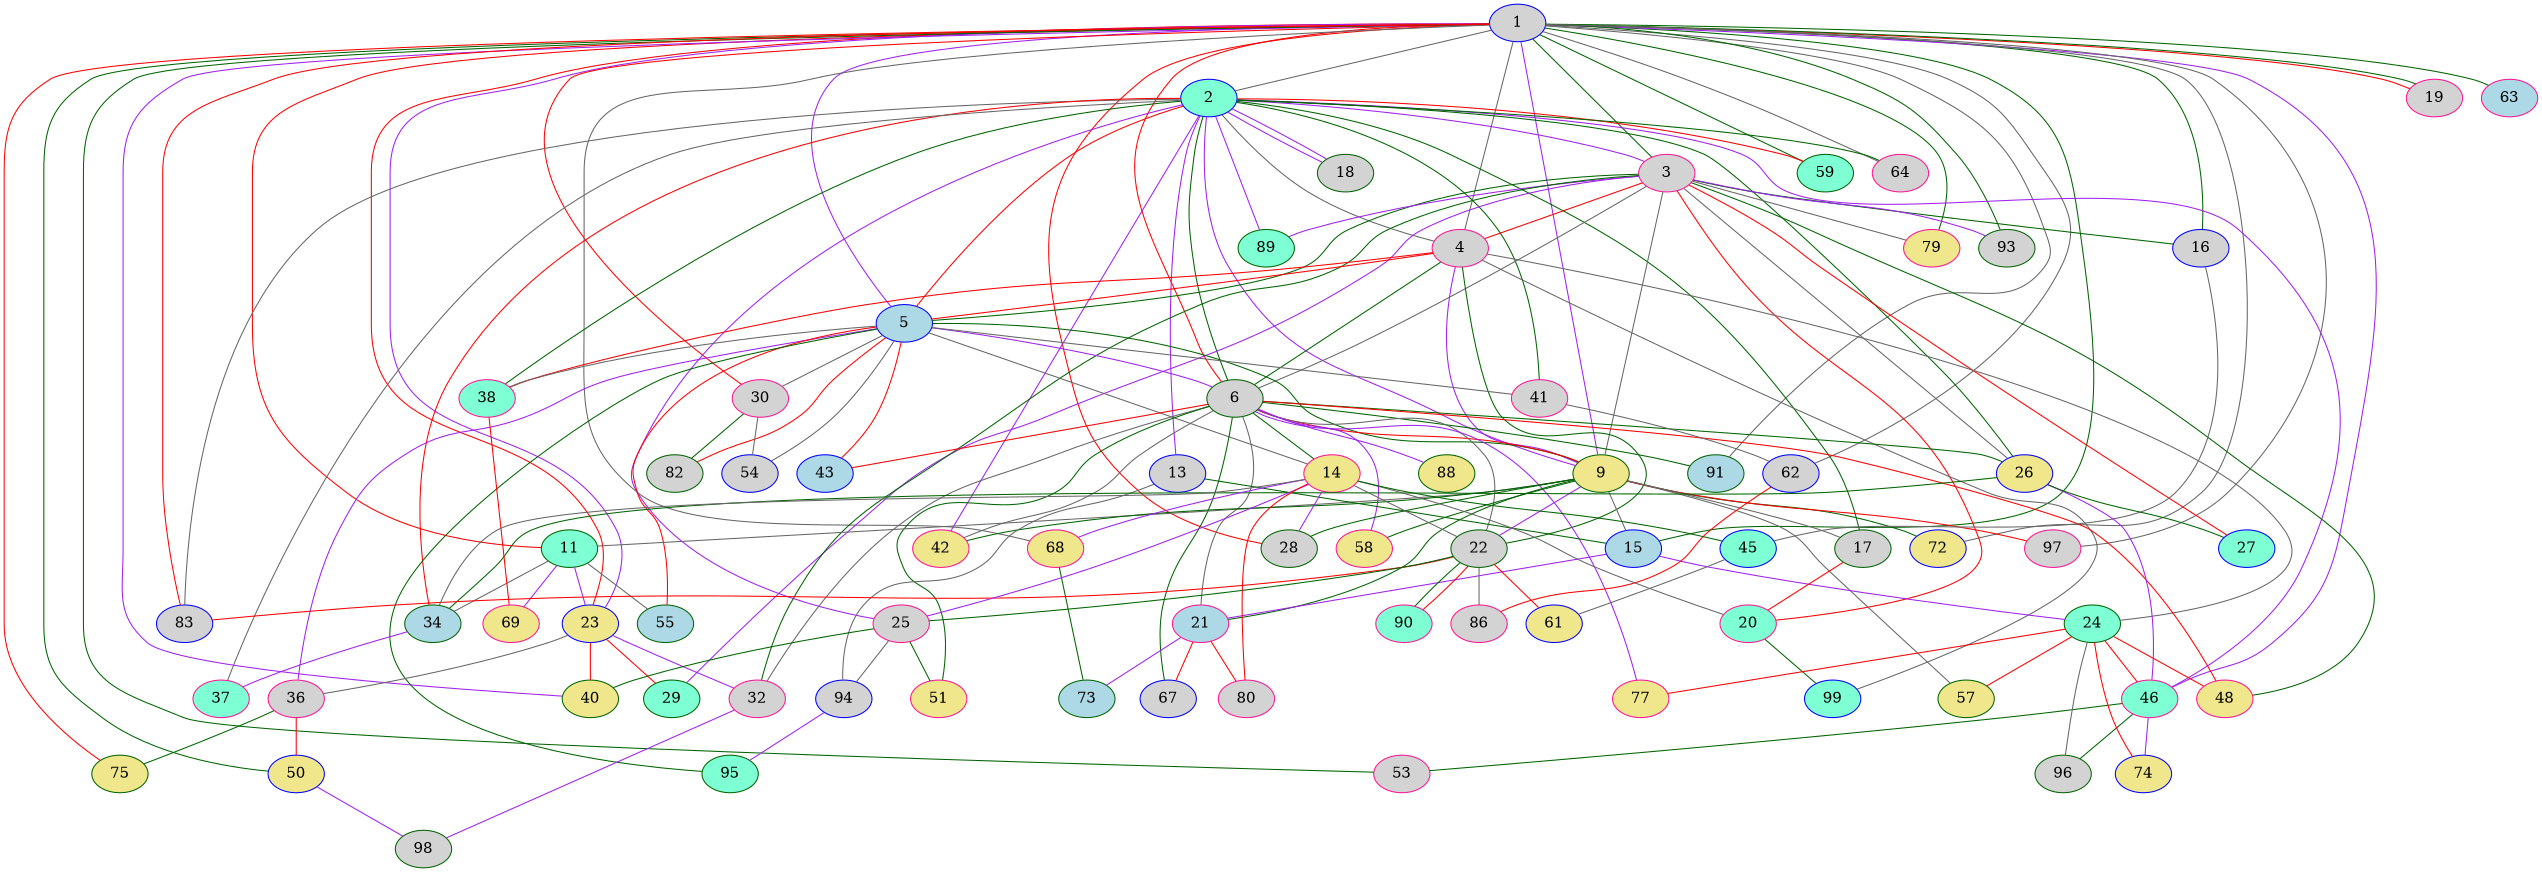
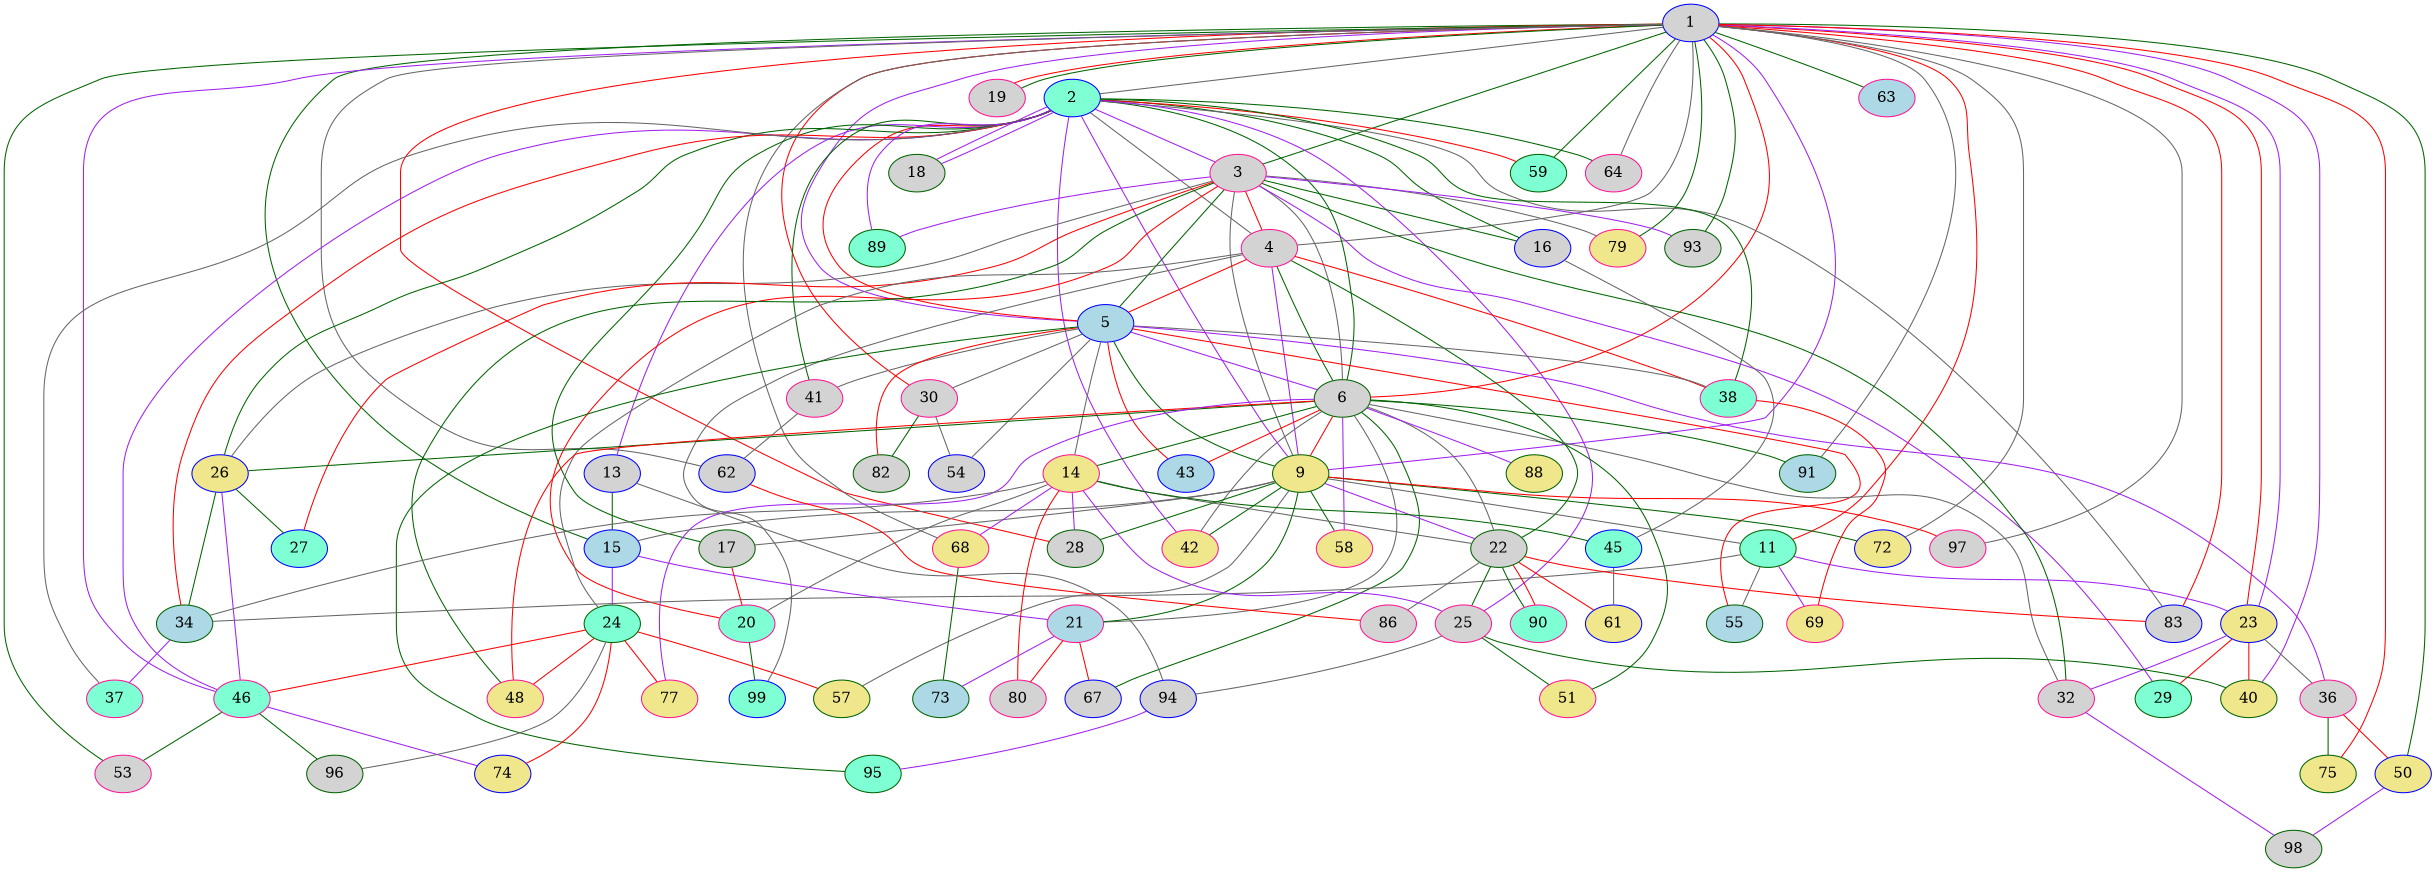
(1935, 42) -> (1322, 135)
